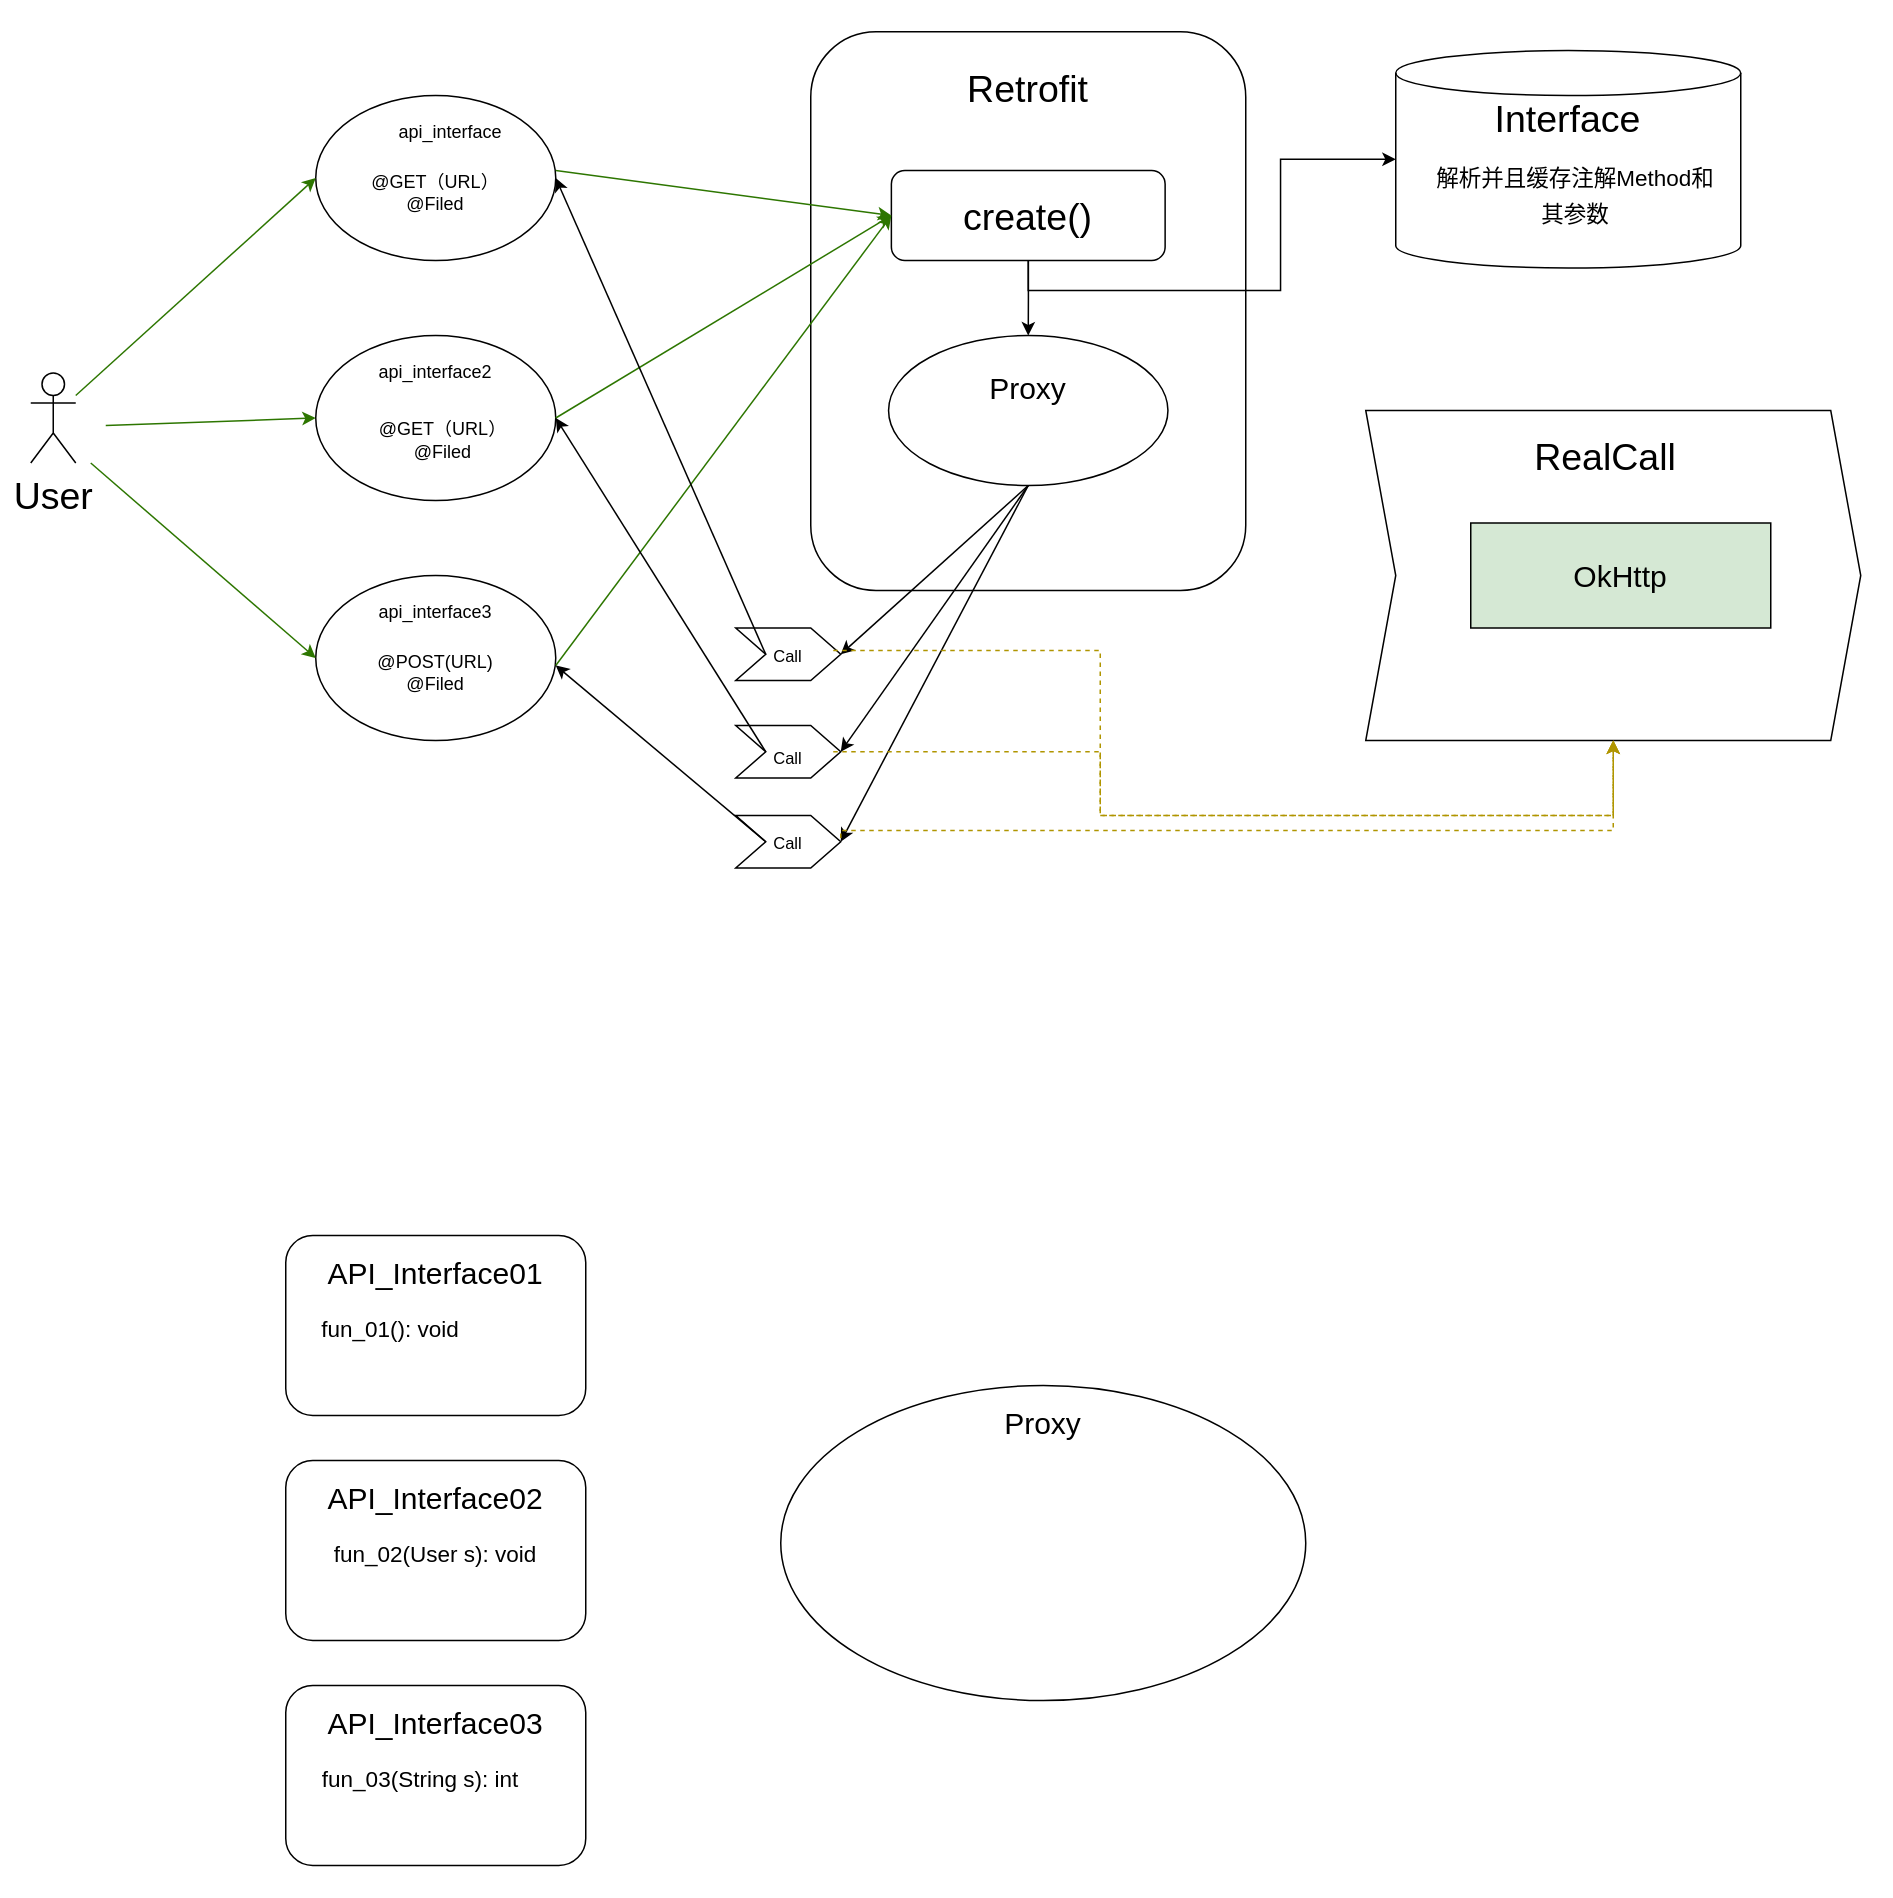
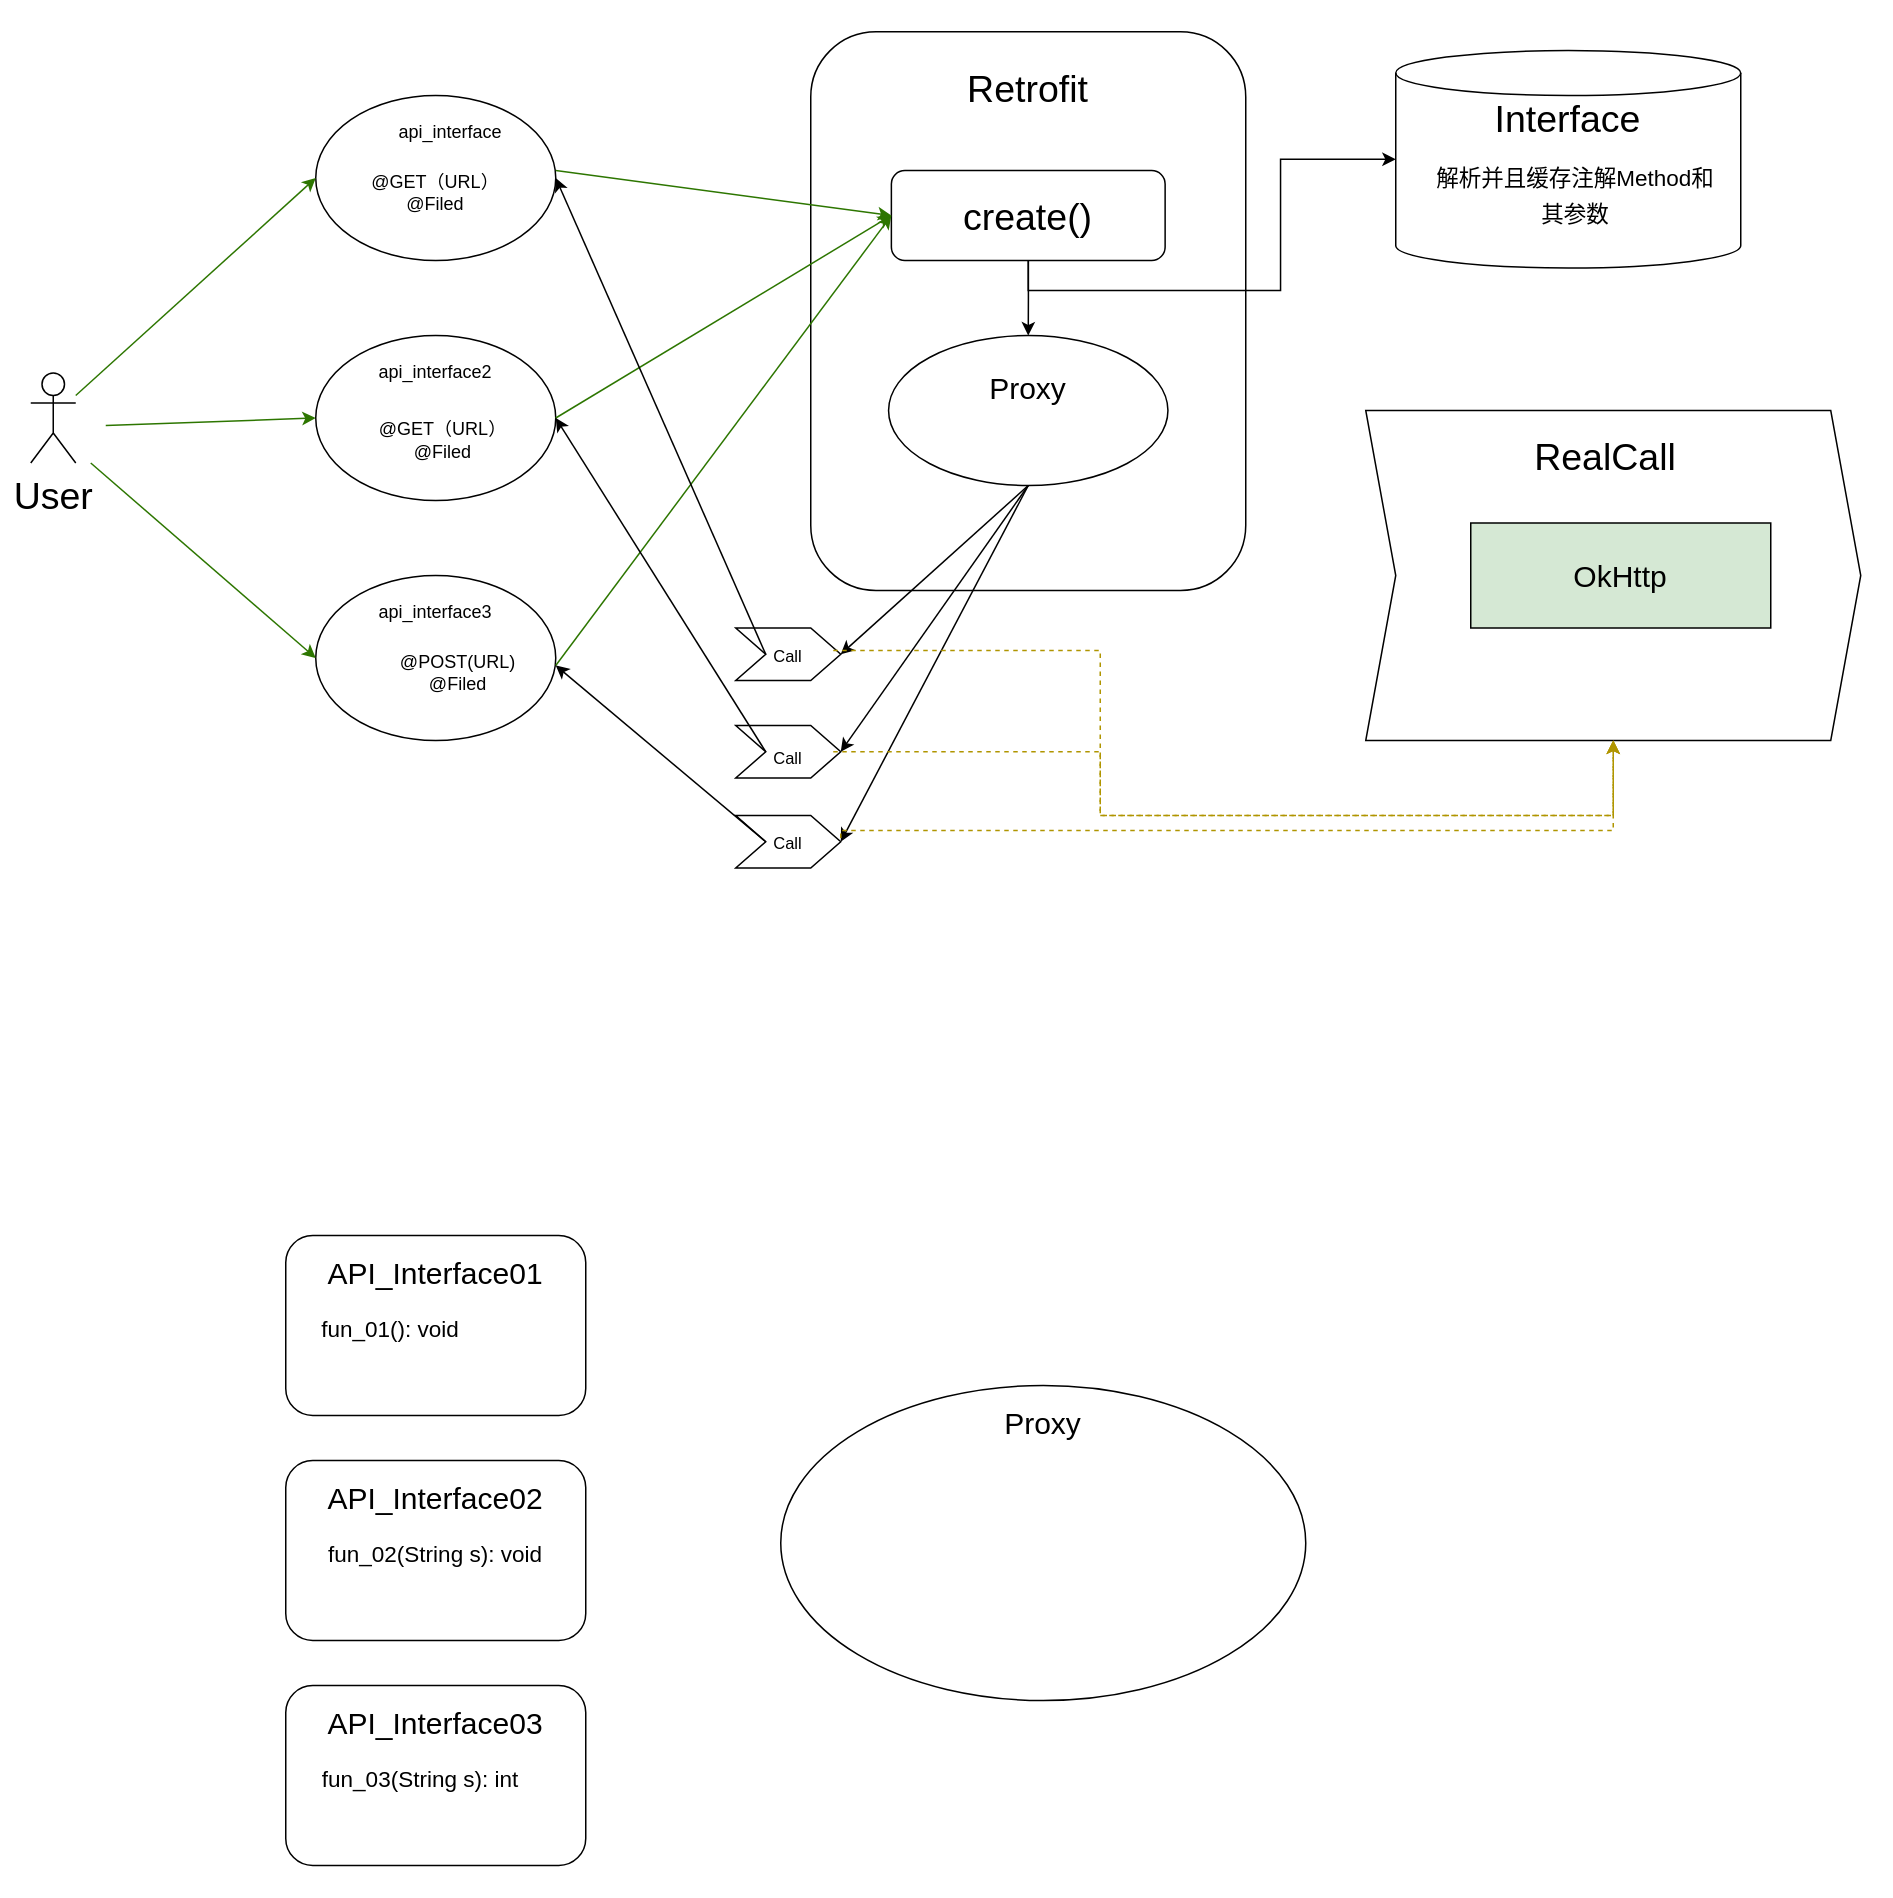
(436, 673) -> (458, 673)
(436, 1550) -> (436, 1550)
